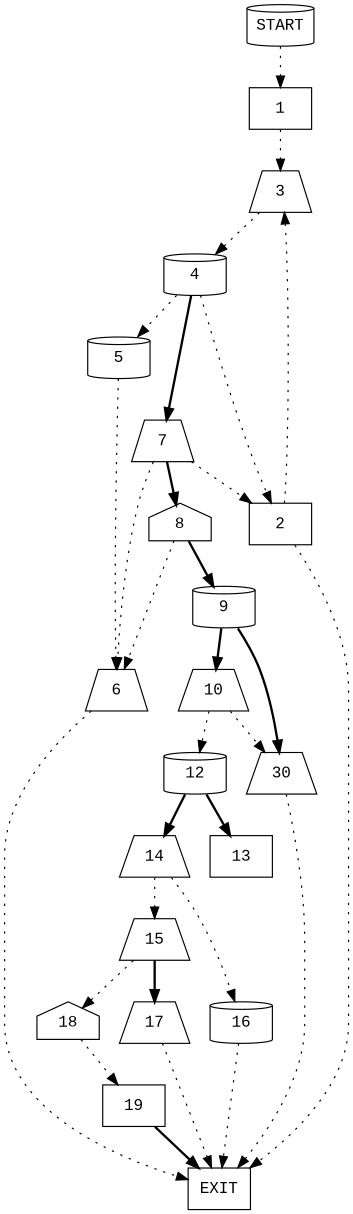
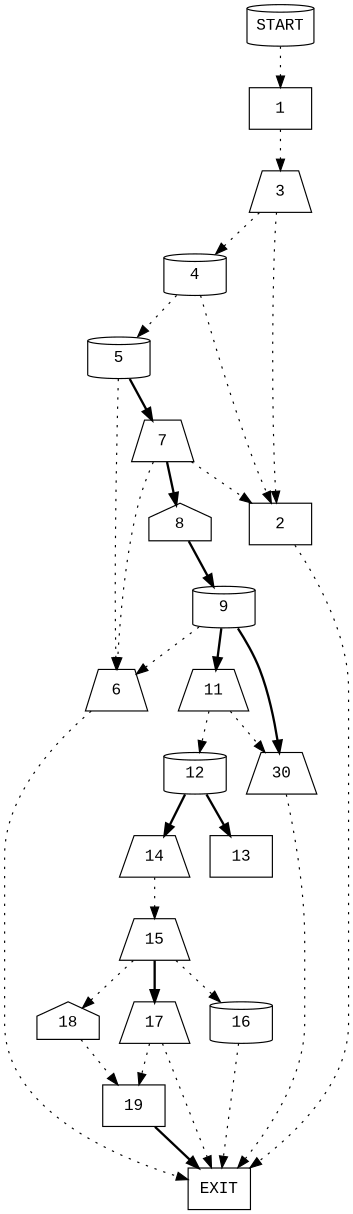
(180, 352) -> (138, 394)
(288, 364) -> (273, 352)
(151, 599) -> (172, 647)
(214, 690) -> (214, 690)
(206, 931) -> (194, 977)
none -> (146, 1059)
